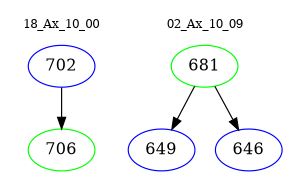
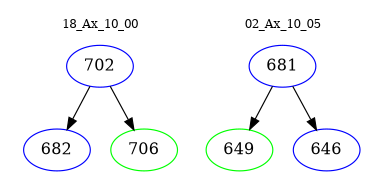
(205, 25) -> (283, 25)
(205, 66) -> (282, 66)
none -> (57, 150)
(162, 150) -> (239, 150)
